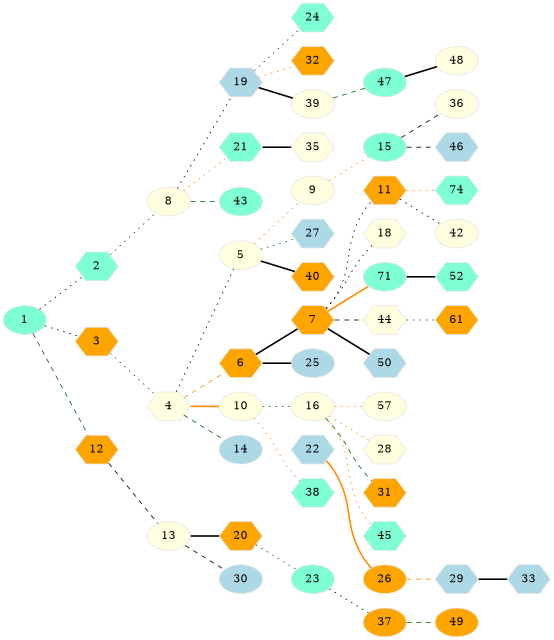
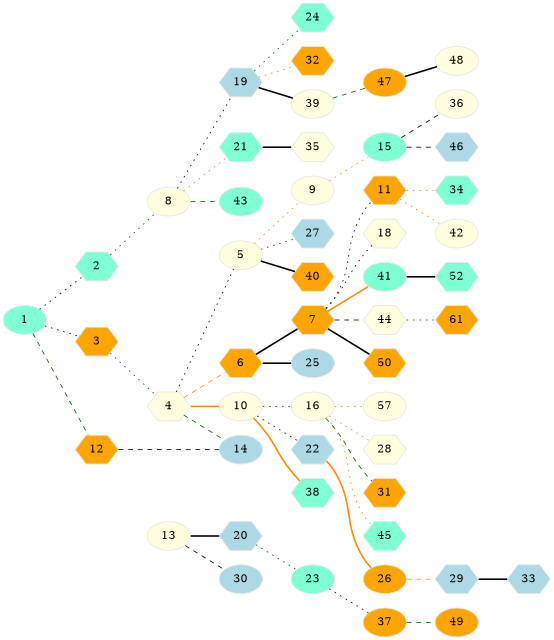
(385, 82) -> (385, 82)
(457, 190) -> (457, 190)
(420, 212) -> (420, 212)
(385, 277) -> (385, 277)
(385, 363) -> (385, 363)
none -> (277, 428)
(277, 450) -> (277, 450)
(133, 493) -> (169, 450)
(241, 536) -> (241, 536)
